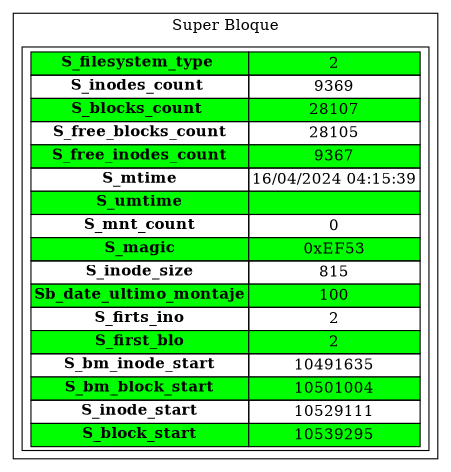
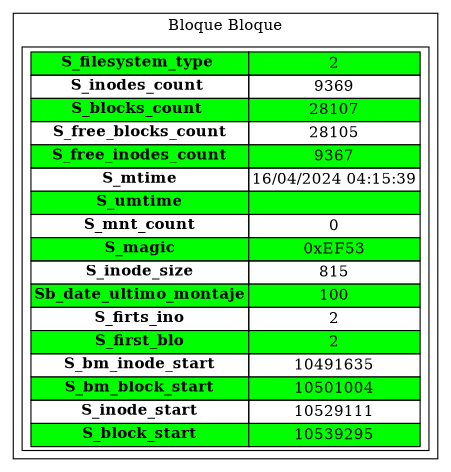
(226, 26) -> (226, 26)
